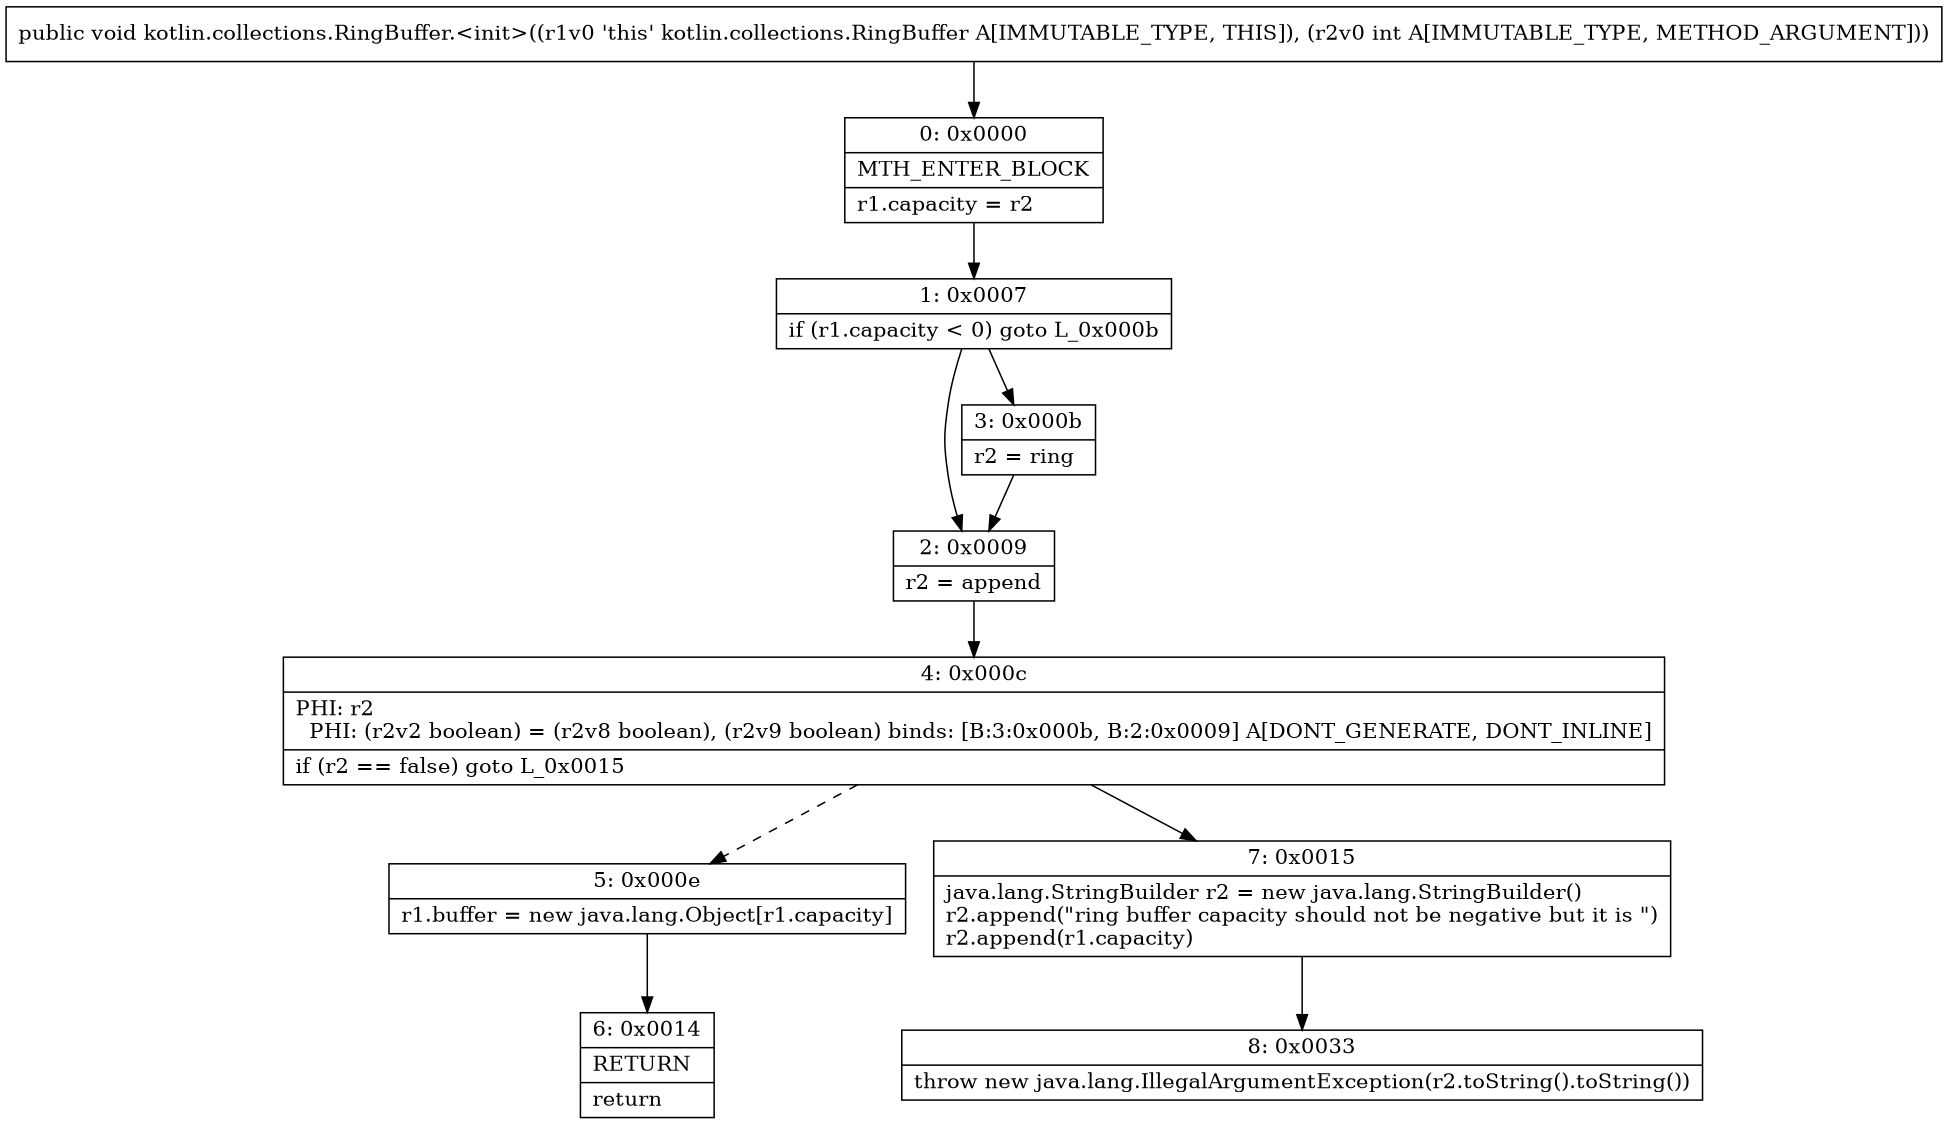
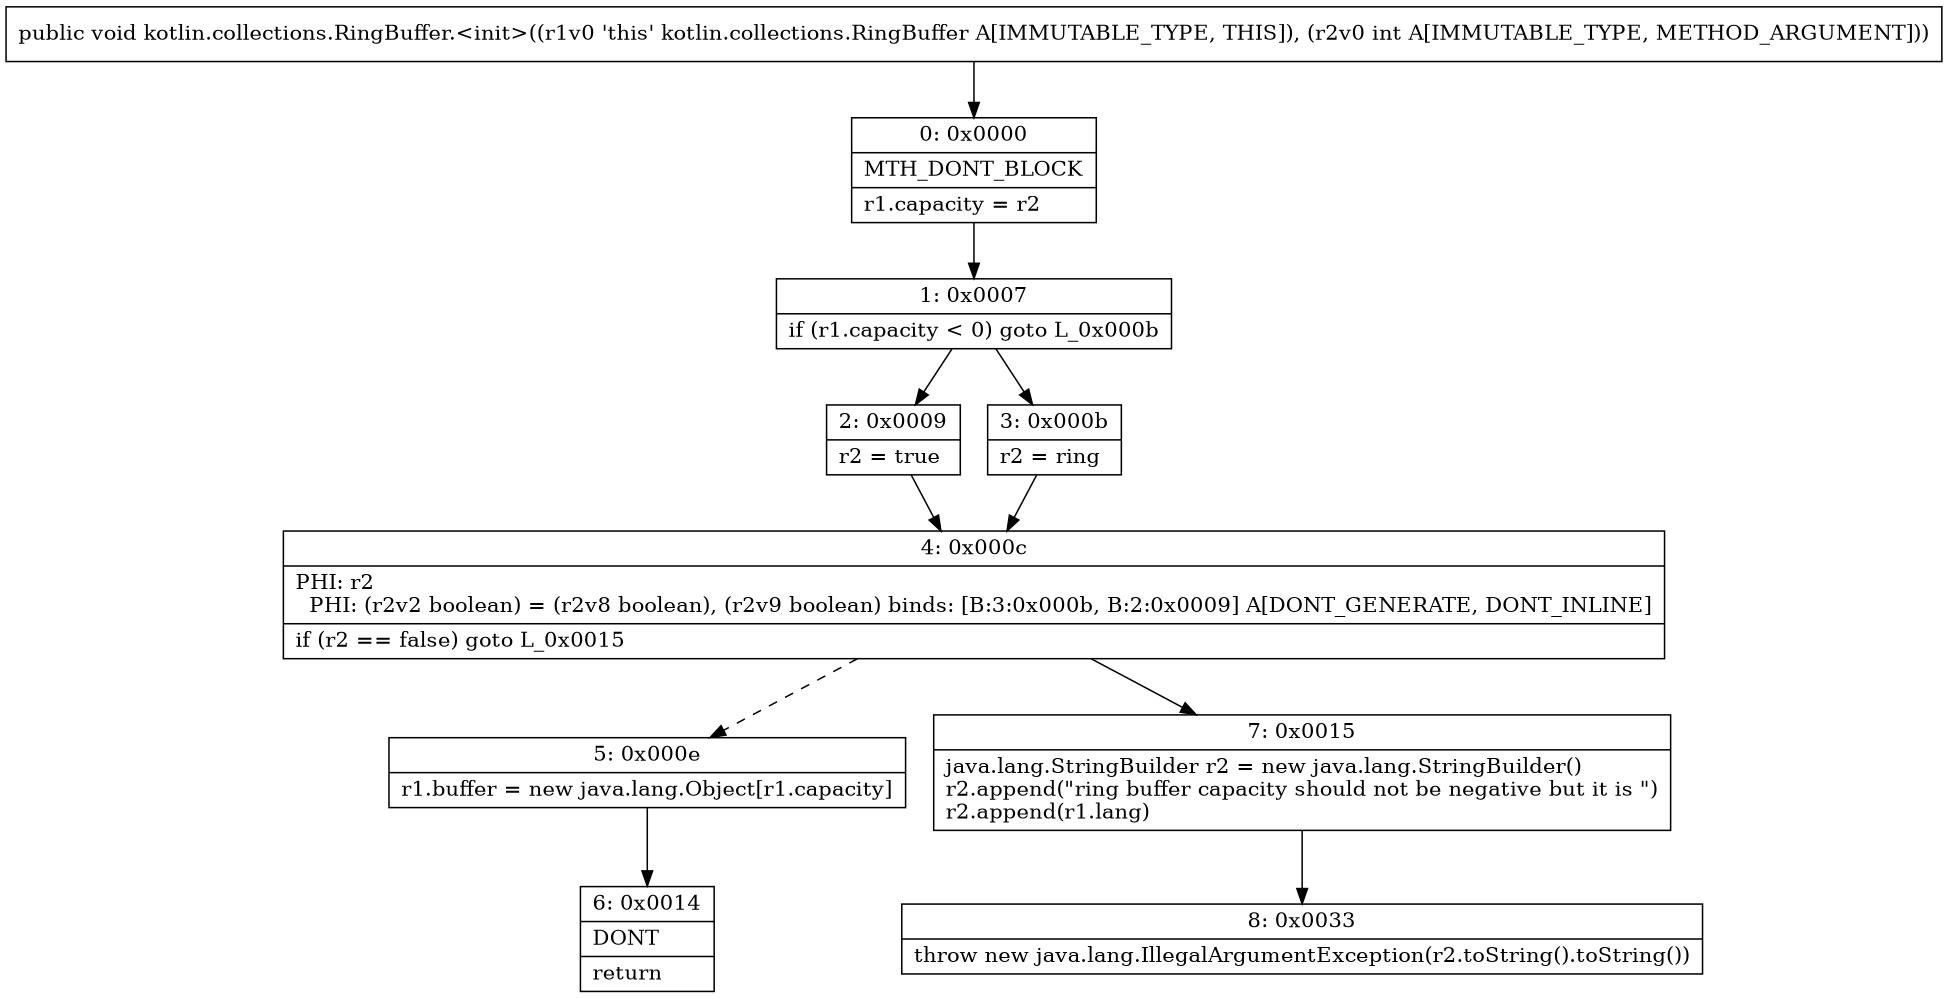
(974, 169) -> (974, 169)
(1004, 496) -> (1025, 496)
(974, 583) -> (890, 457)
(1070, 938) -> (1048, 812)
(642, 1064) -> (626, 938)
